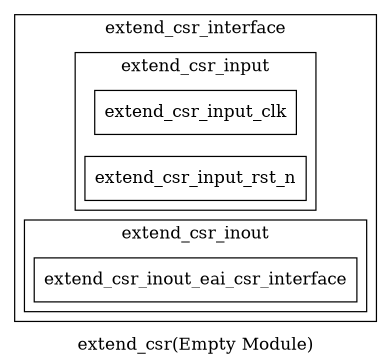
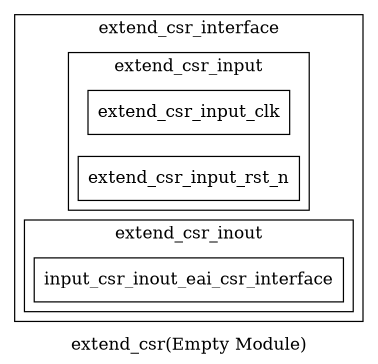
(196, 280) -> (189, 280)
